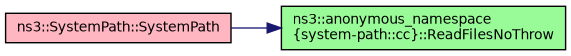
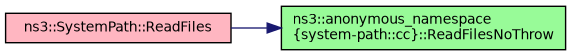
(118, 28) -> (118, 28)
